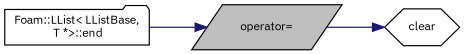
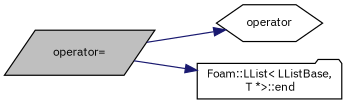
(172, 27) -> (160, 65)
(422, 27) -> (270, 23)
